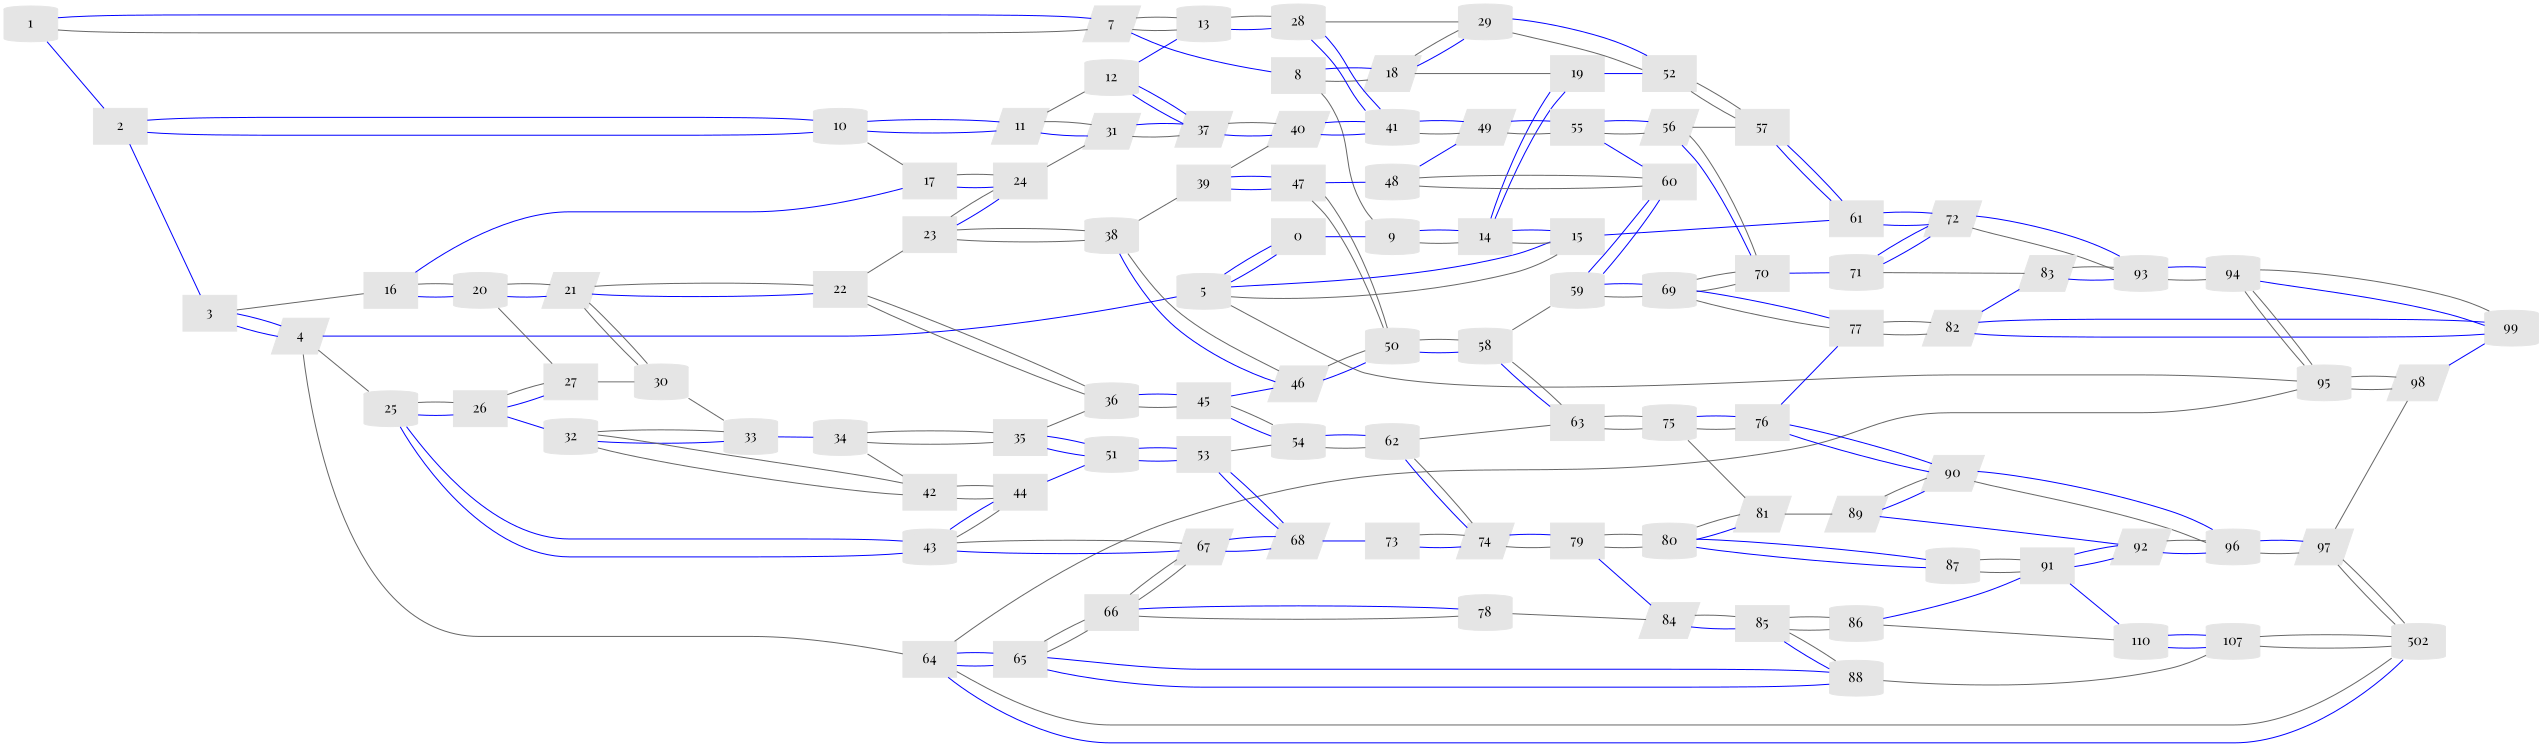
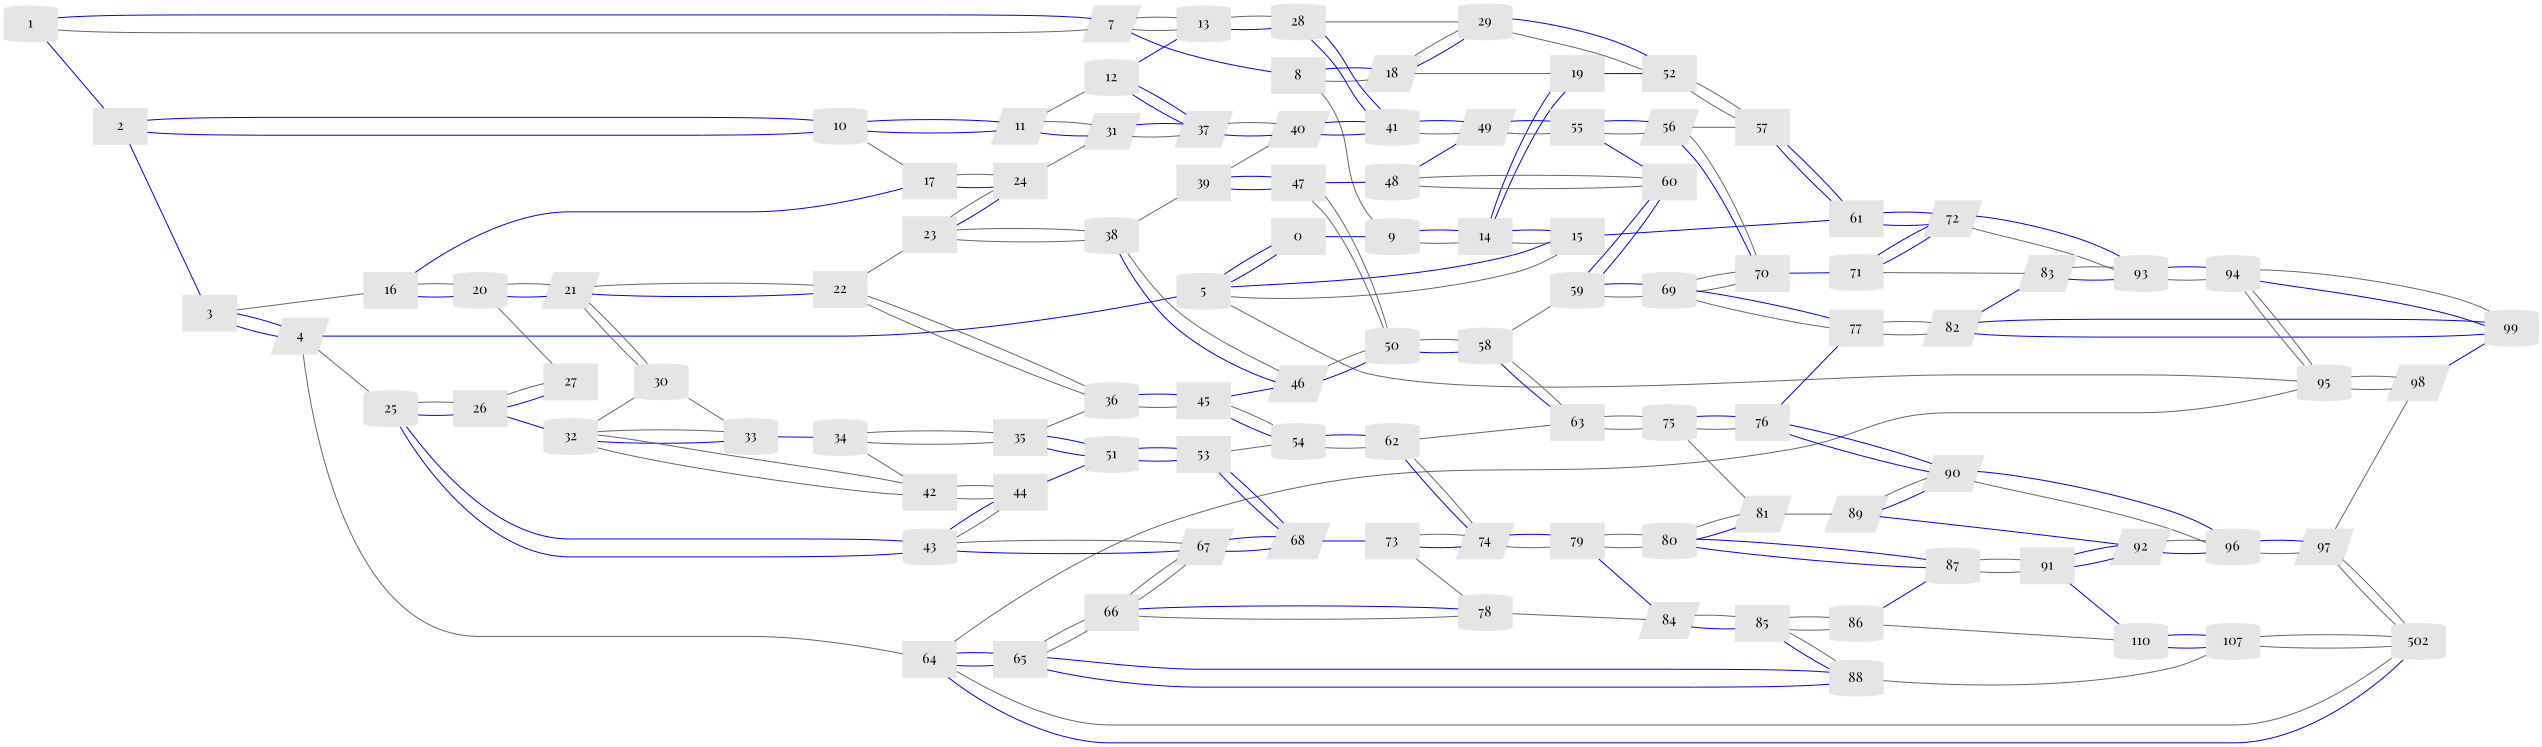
(616, 382) -> (616, 409)
none -> (1439, 577)
(1953, 602) -> (1905, 595)
